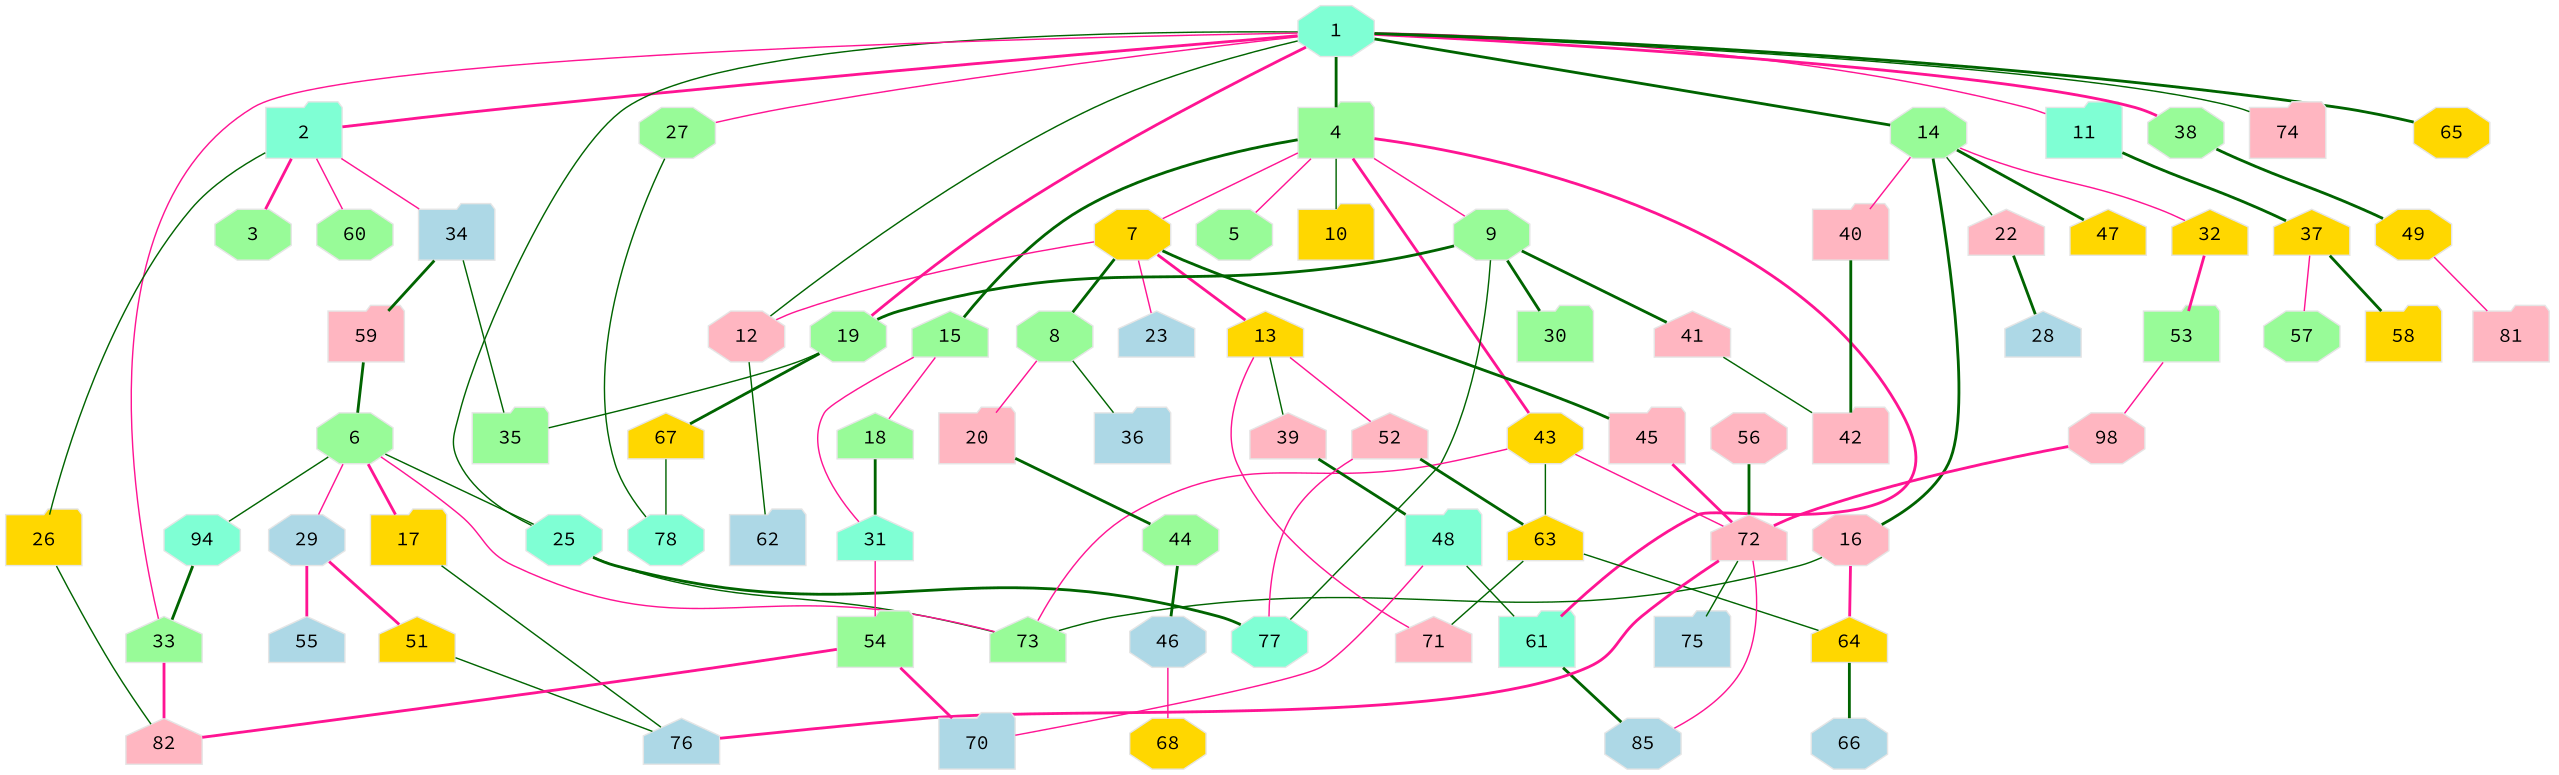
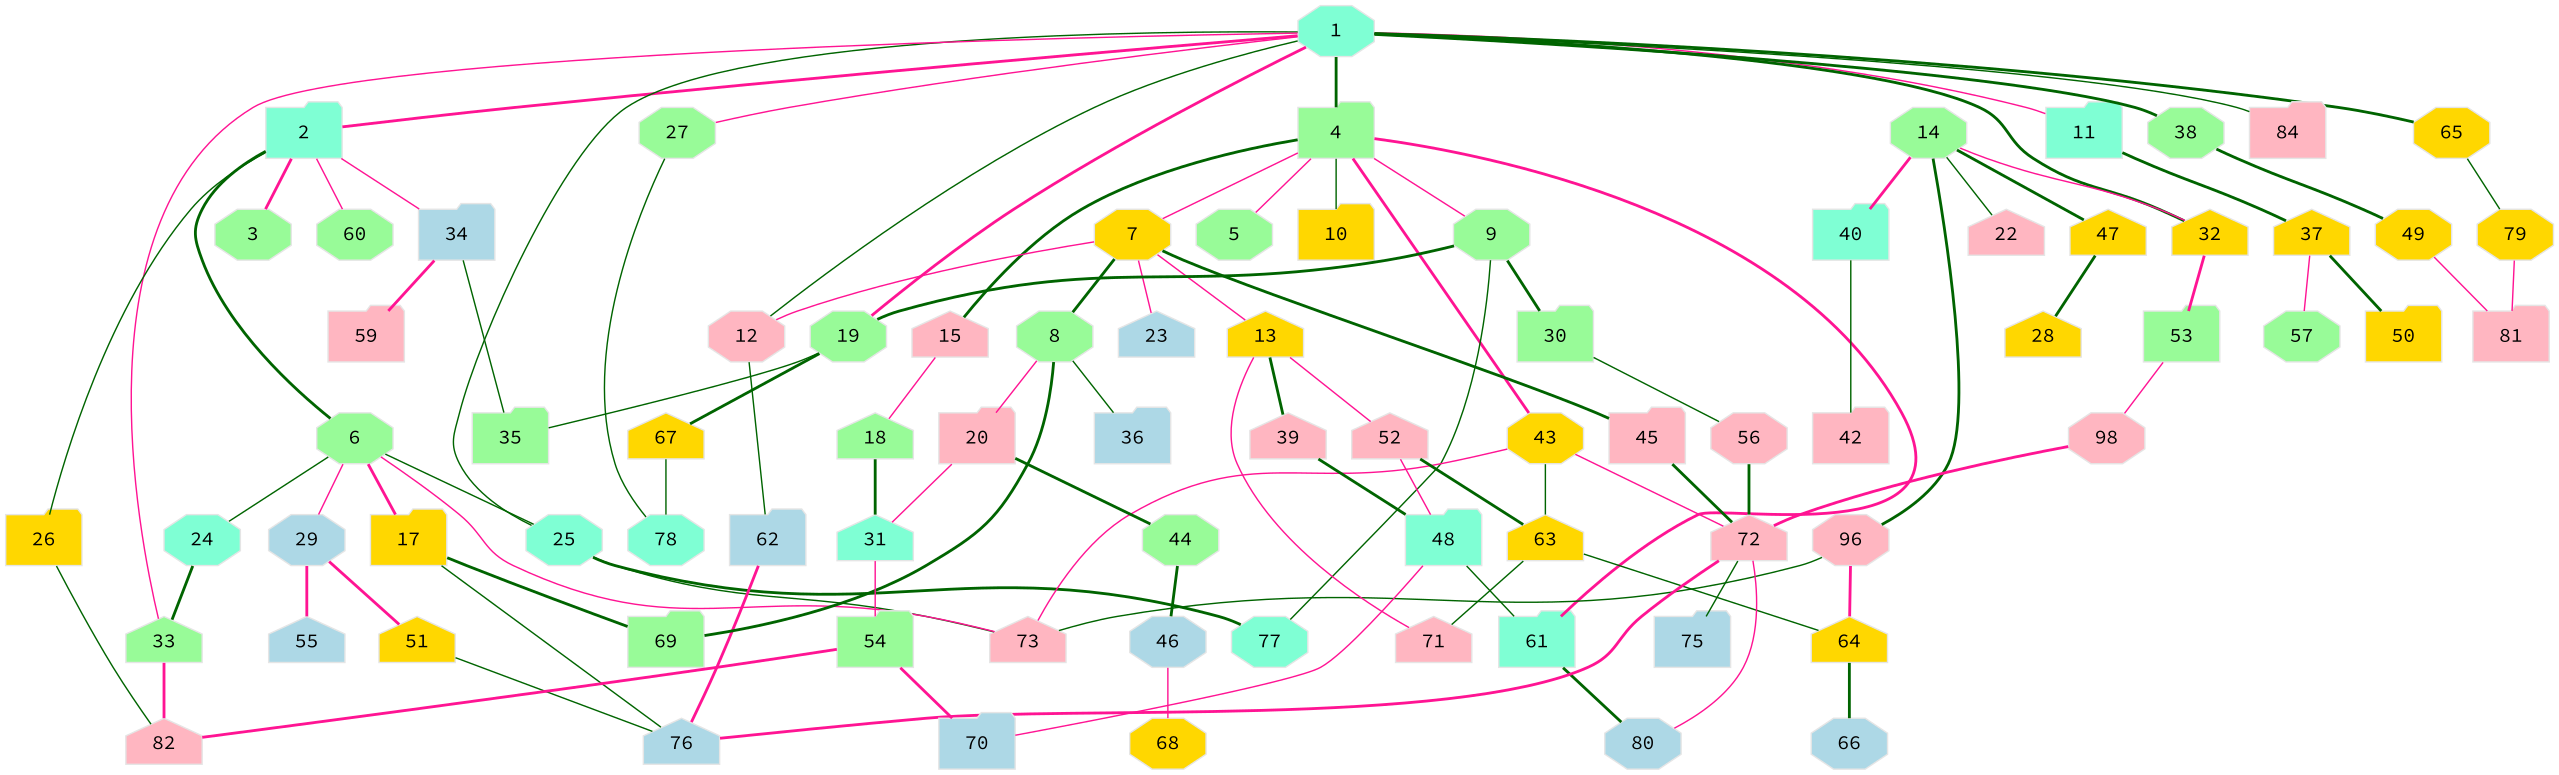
(1905, 73) -> (1905, 73)
(1632, 82) -> (1964, 102)
(2288, 133) -> (2288, 133)
(1890, 183) -> (1890, 183)
(1851, 235) -> (1851, 235)
none -> (2515, 235)
(2024, 285) -> (2075, 286)
(411, 286) -> (411, 286)
(1201, 287) -> (1201, 287)
(1851, 329) -> (1851, 329)
(950, 337) -> (950, 337)
(1692, 337) -> none
(2043, 337) -> (2043, 337)
(2404, 337) -> (2404, 337)
(1276, 386) -> (1276, 386)
(361, 388) -> (216, 290)
none -> (1656, 390)
(822, 420) -> (922, 493)
(1702, 493) -> (1702, 493)
(1289, 521) -> (1412, 481)
(202, 540) -> (202, 540)
(1851, 540) -> (1851, 540)
none -> (666, 642)
(1028, 642) -> (1028, 642)
none -> (727, 645)
(1643, 744) -> (1643, 744)
